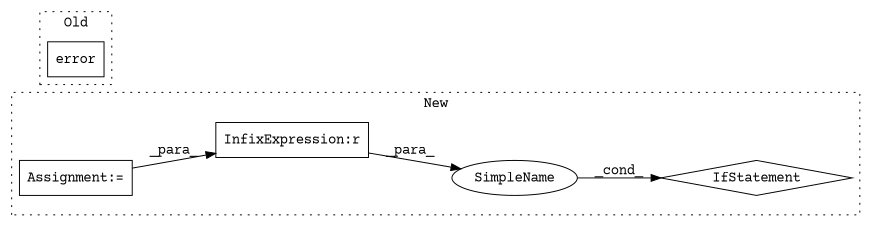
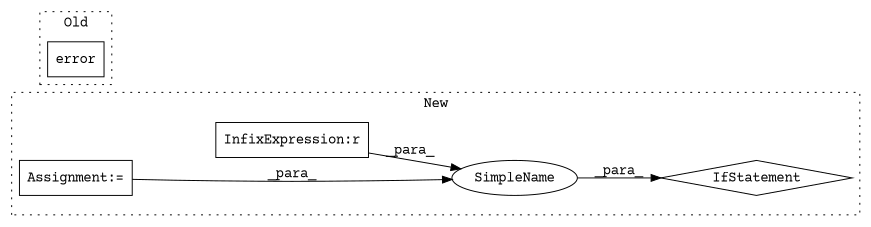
(169, 162) -> (287, 181)
(619, 171) -> (619, 171)
